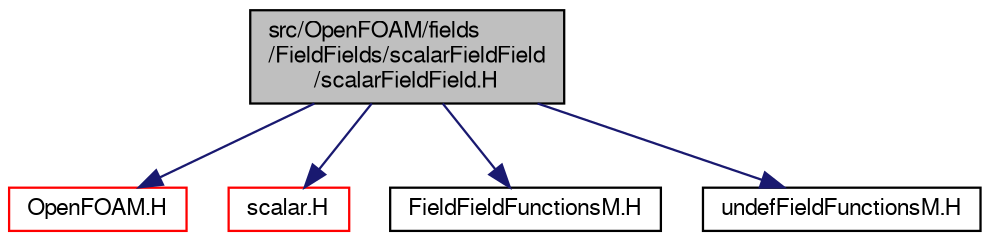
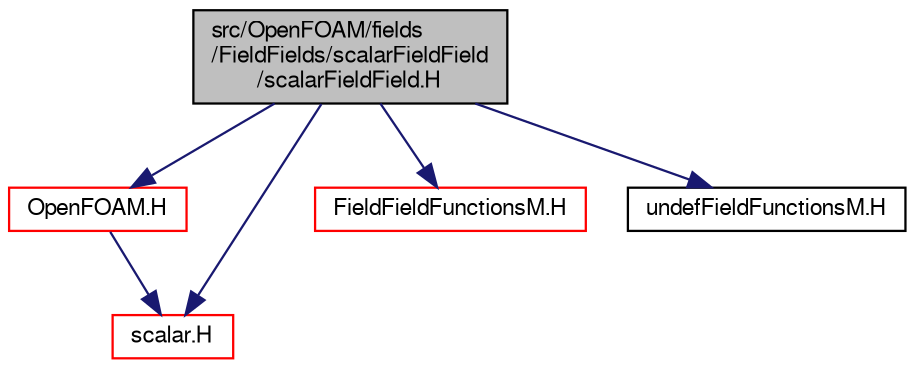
(526, 209) -> (450, 209)
none -> (129, 263)
